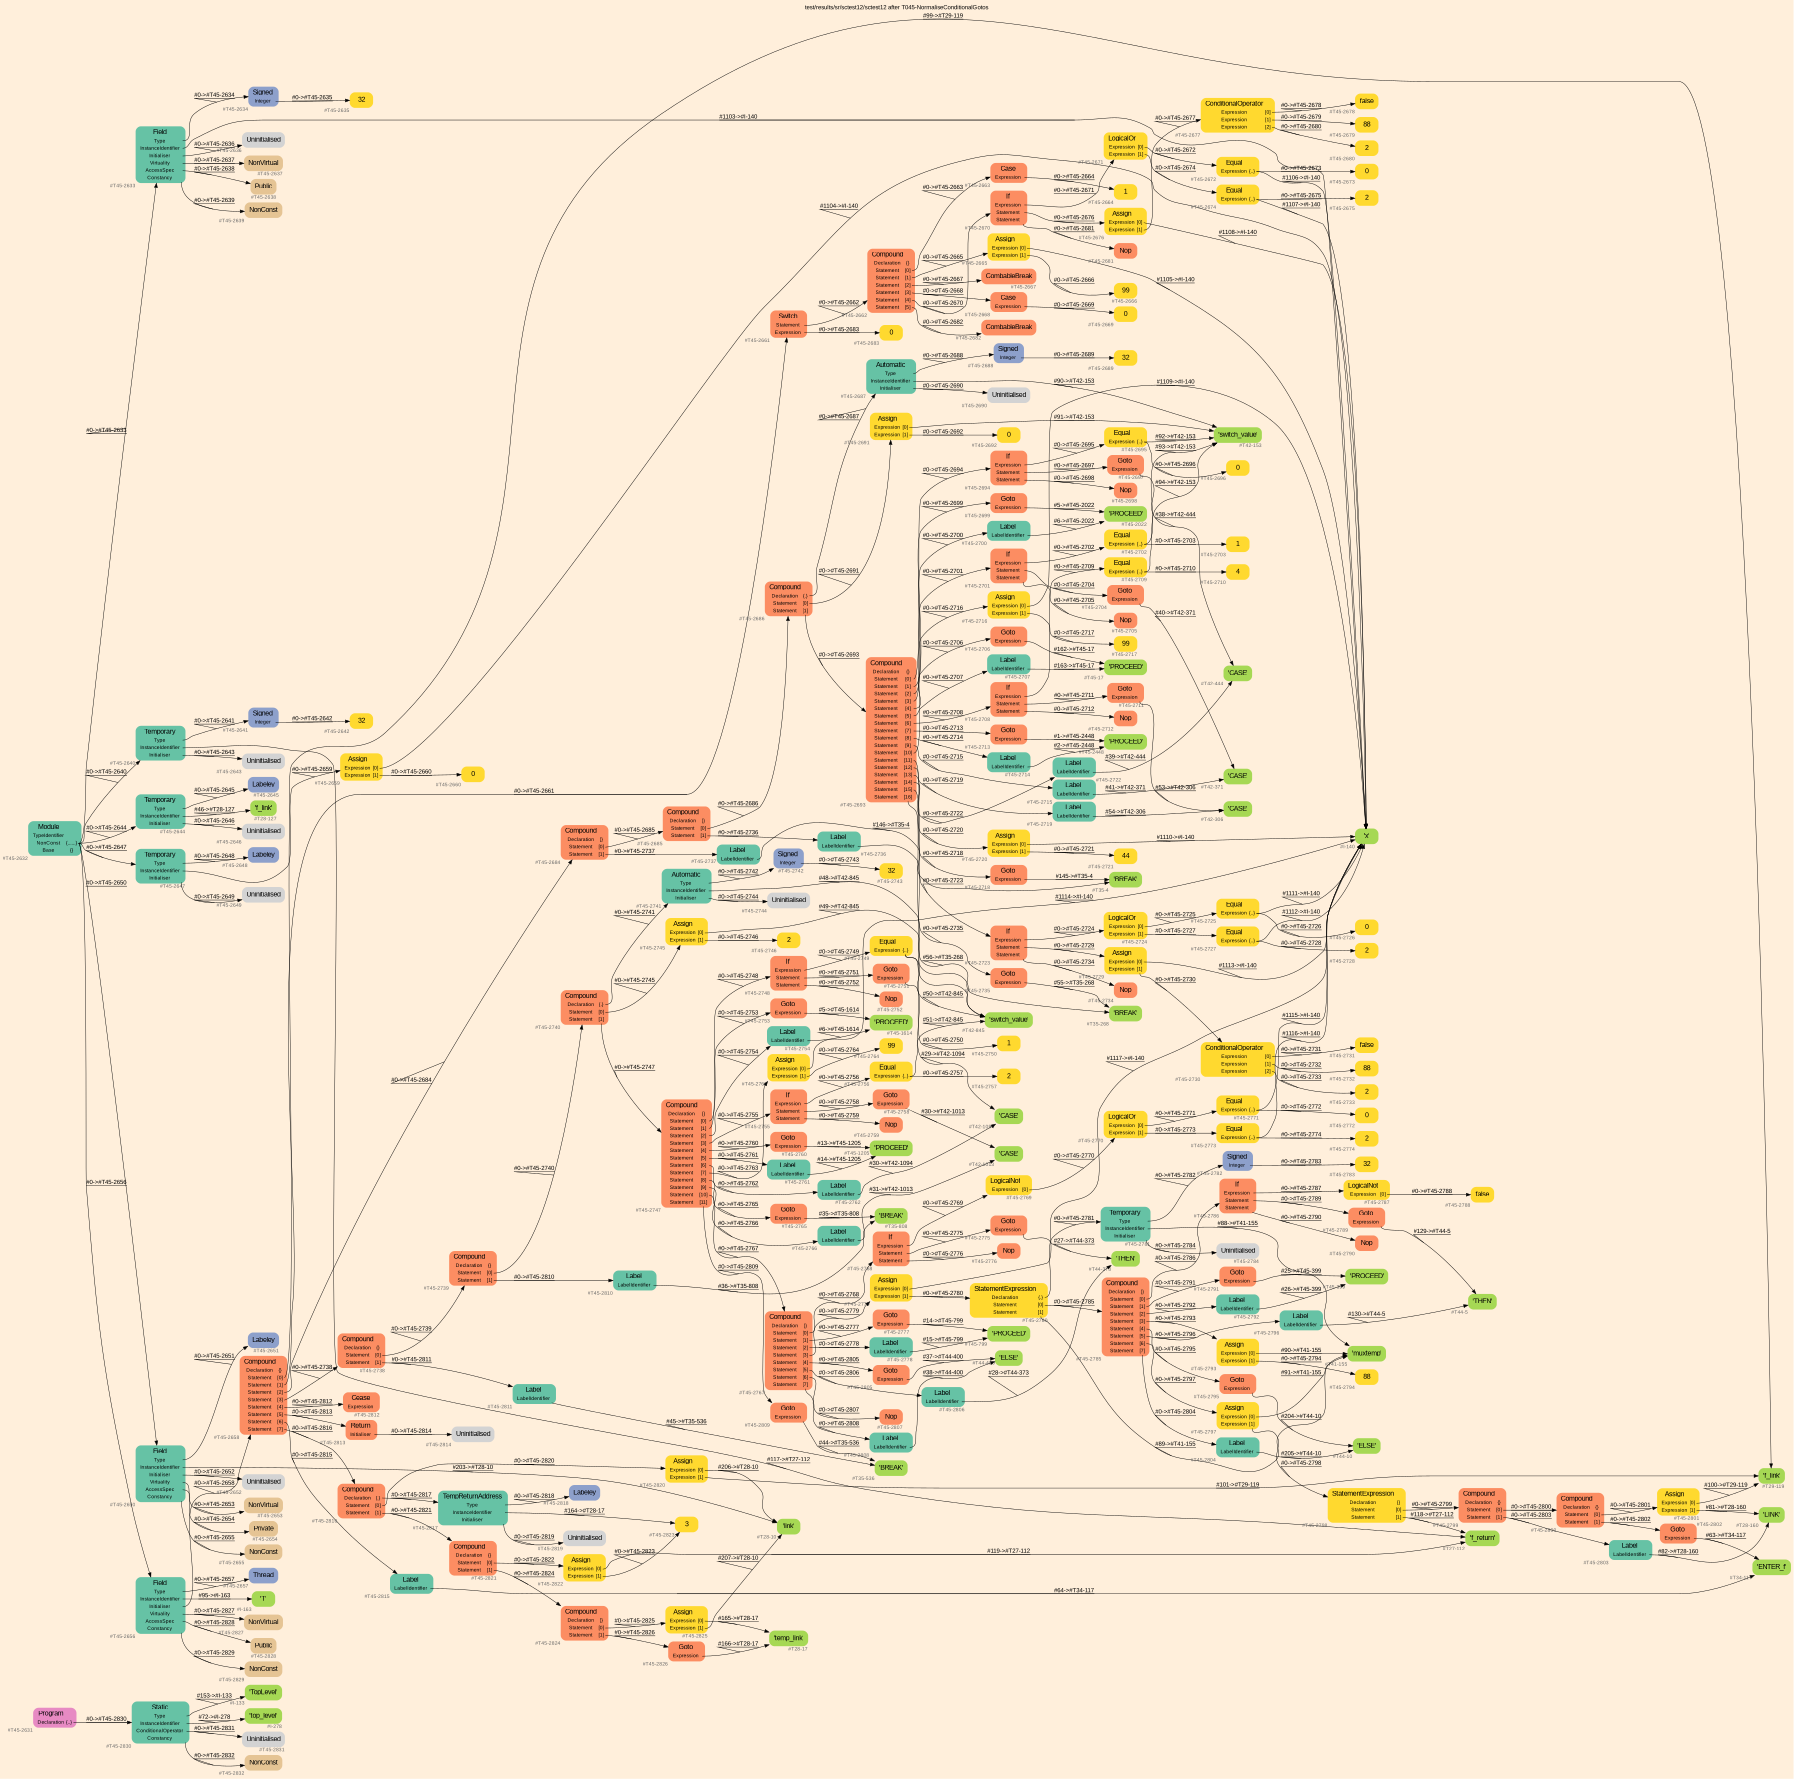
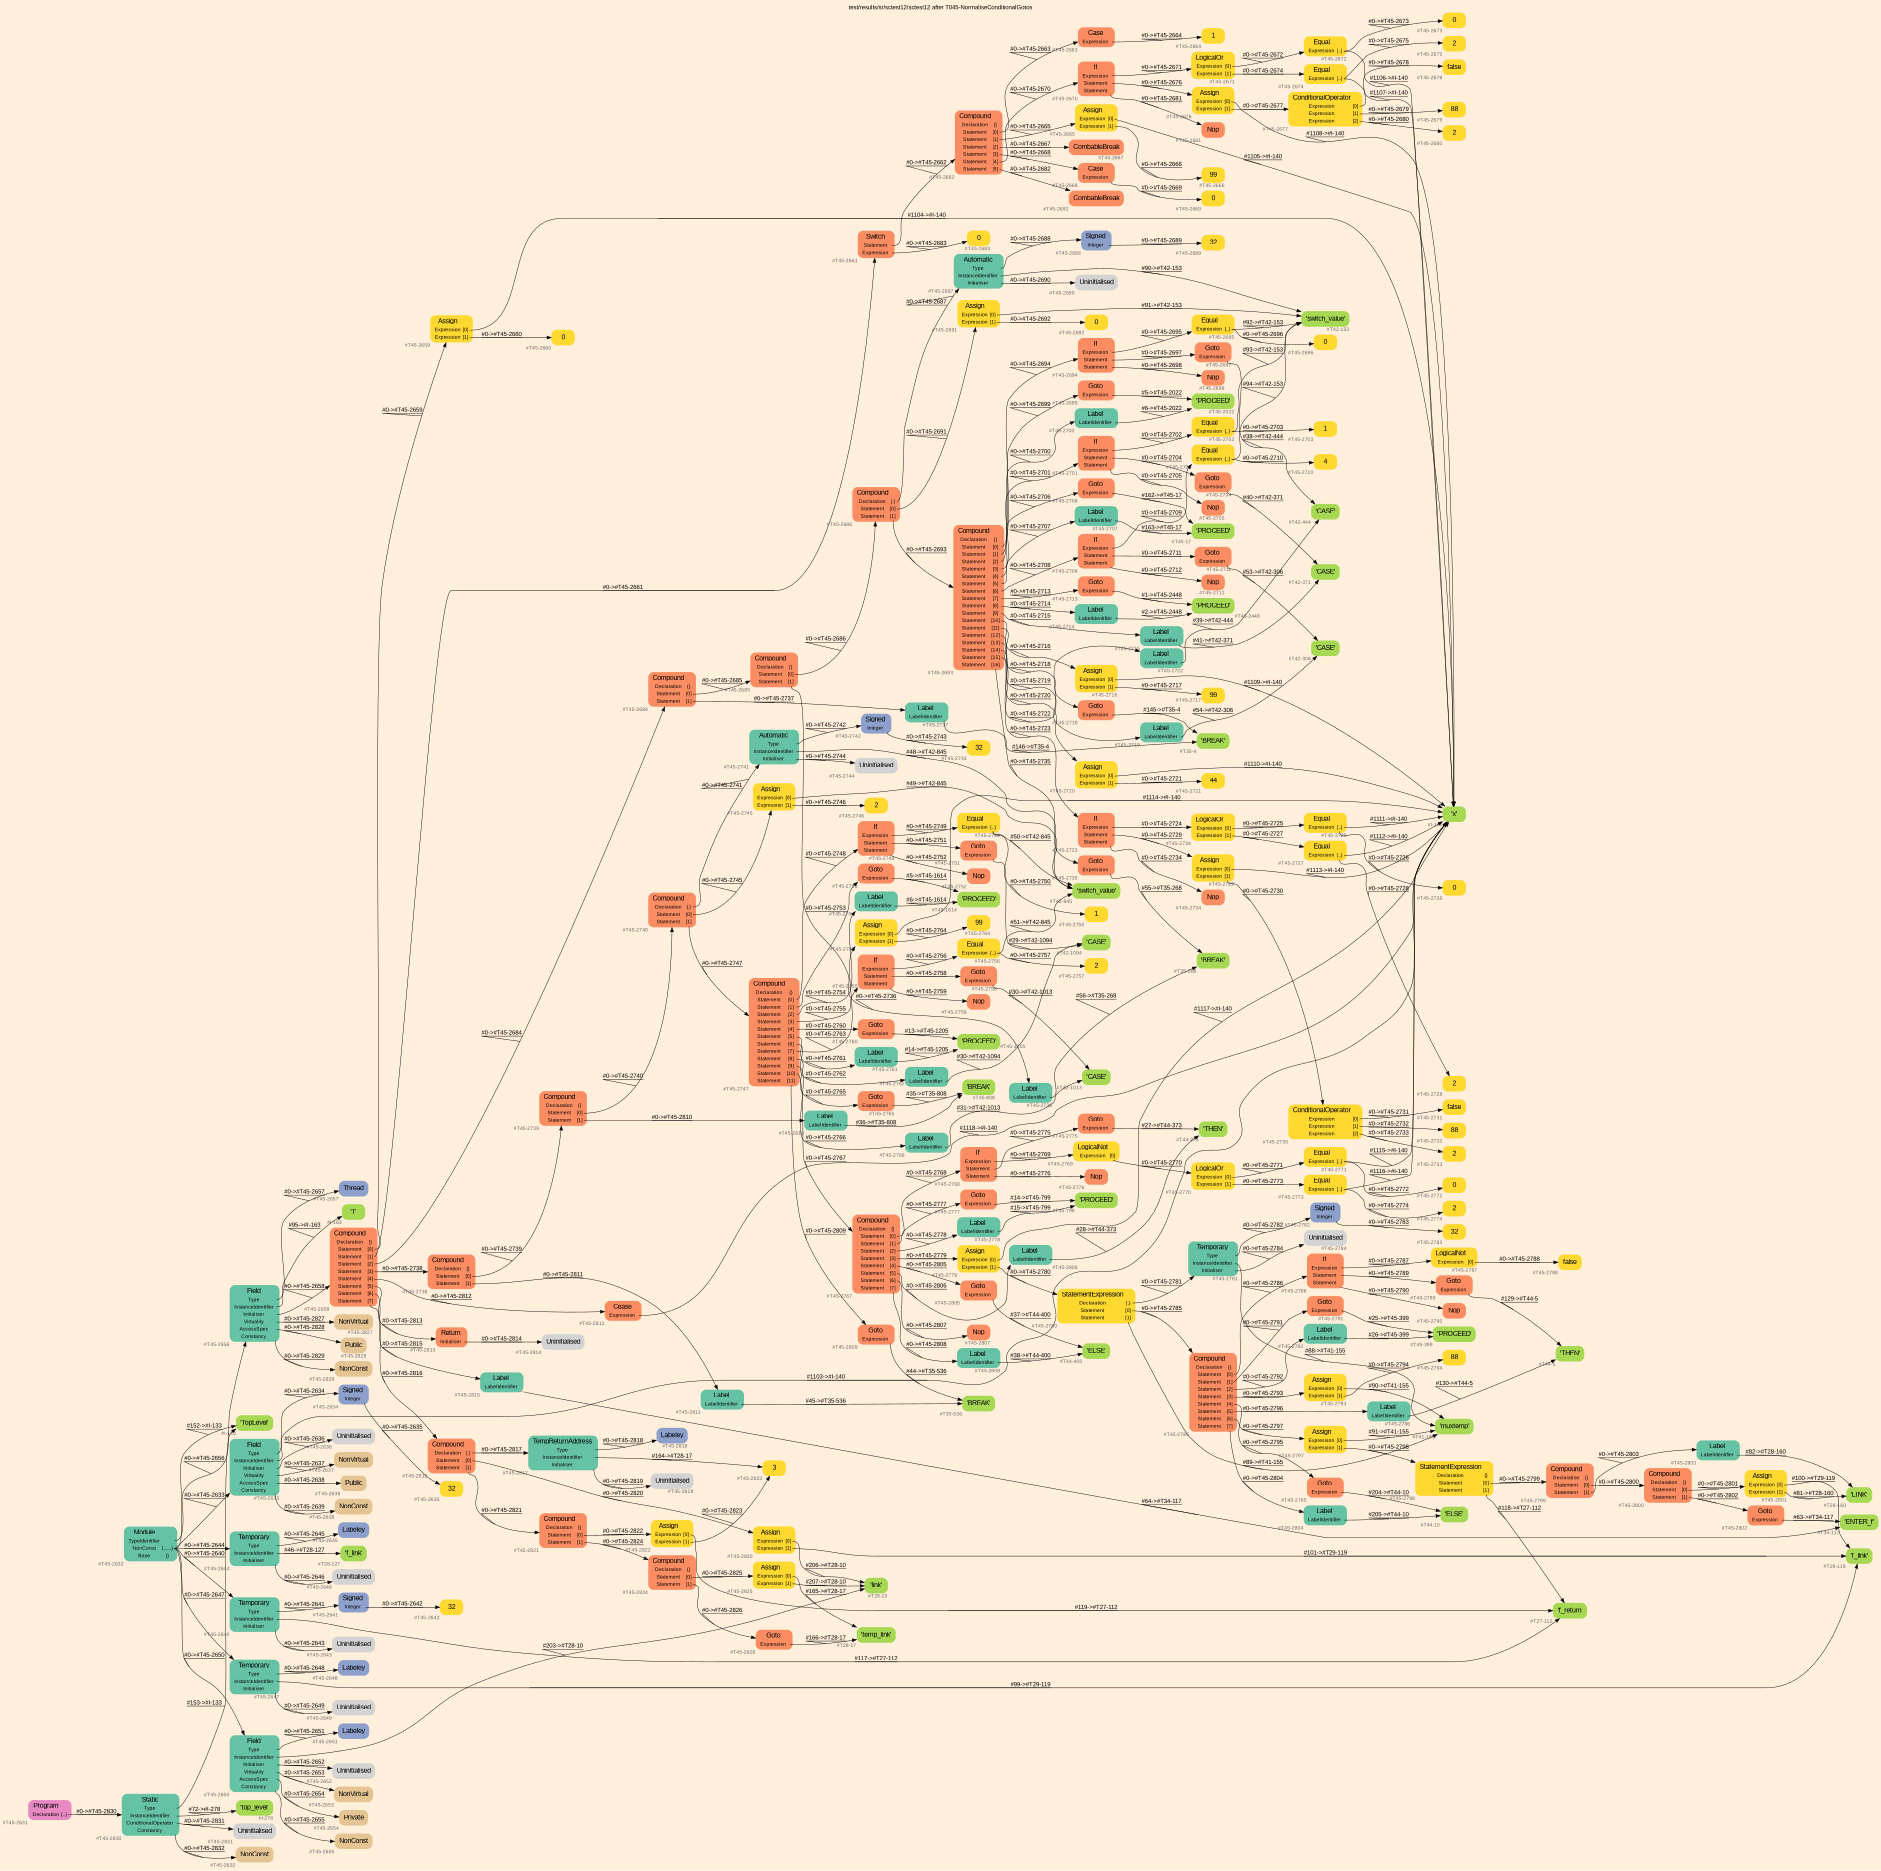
none -> (1065, 1105)
none -> (181, 1471)
